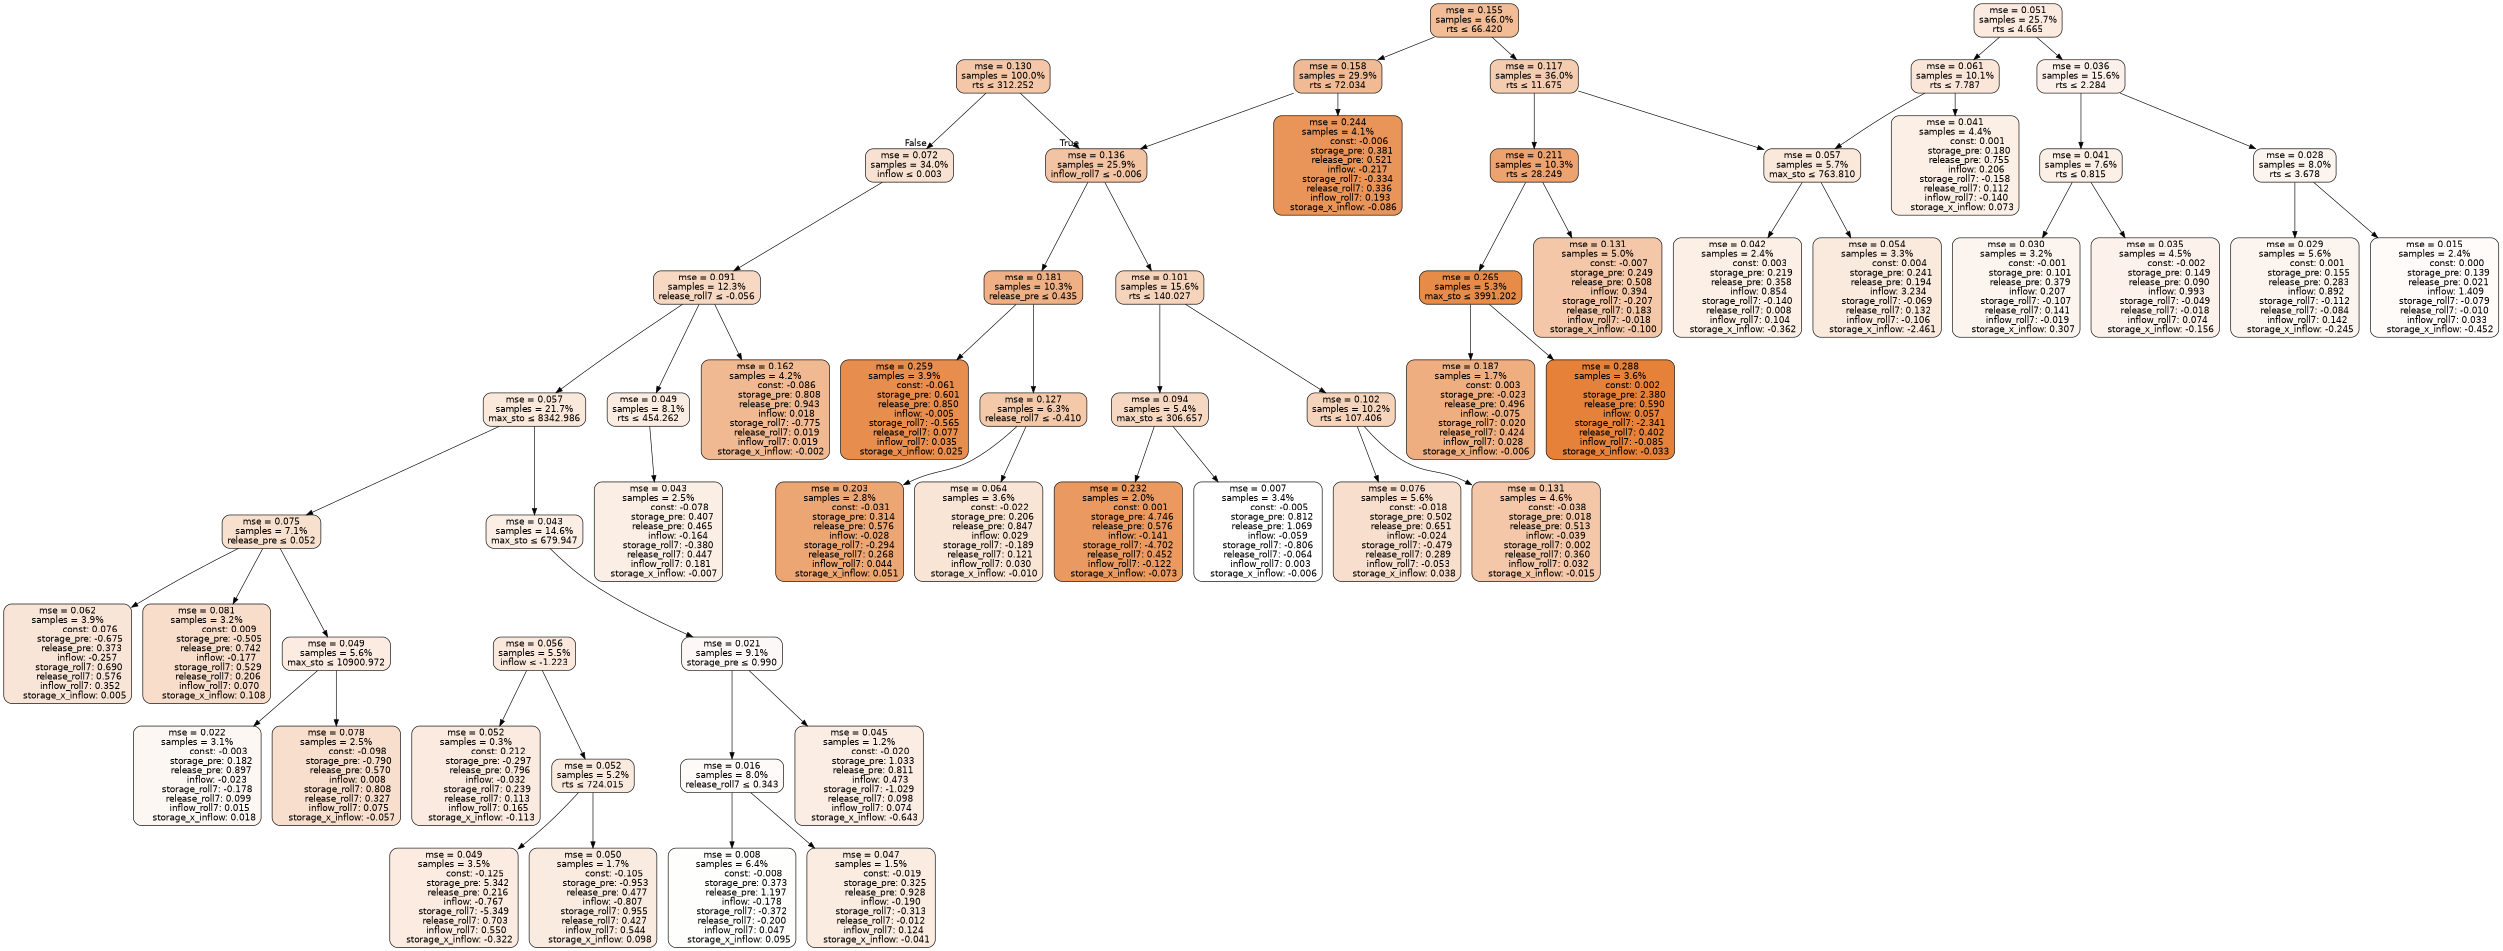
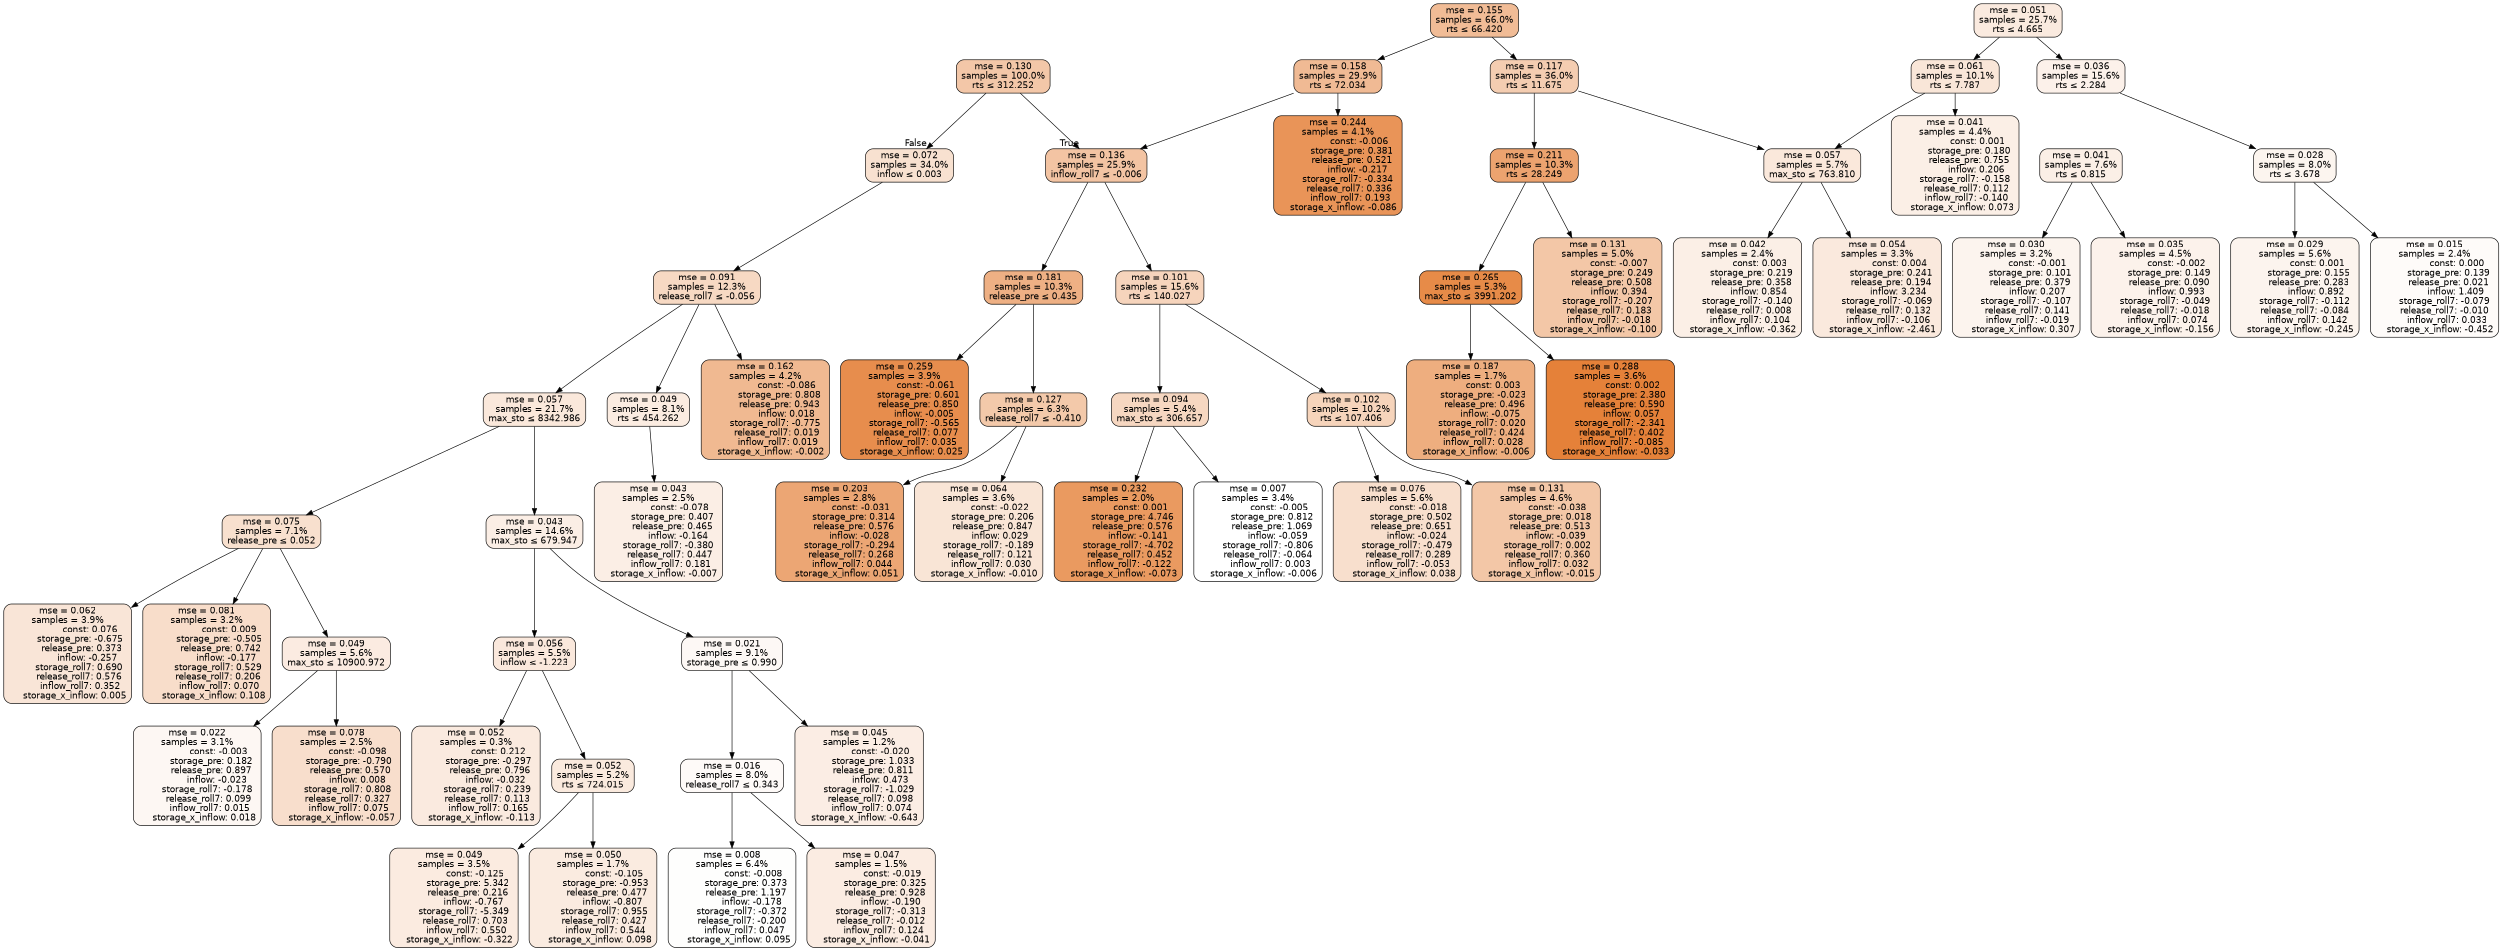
(2081, 118) -> none
none -> (534, 590)
